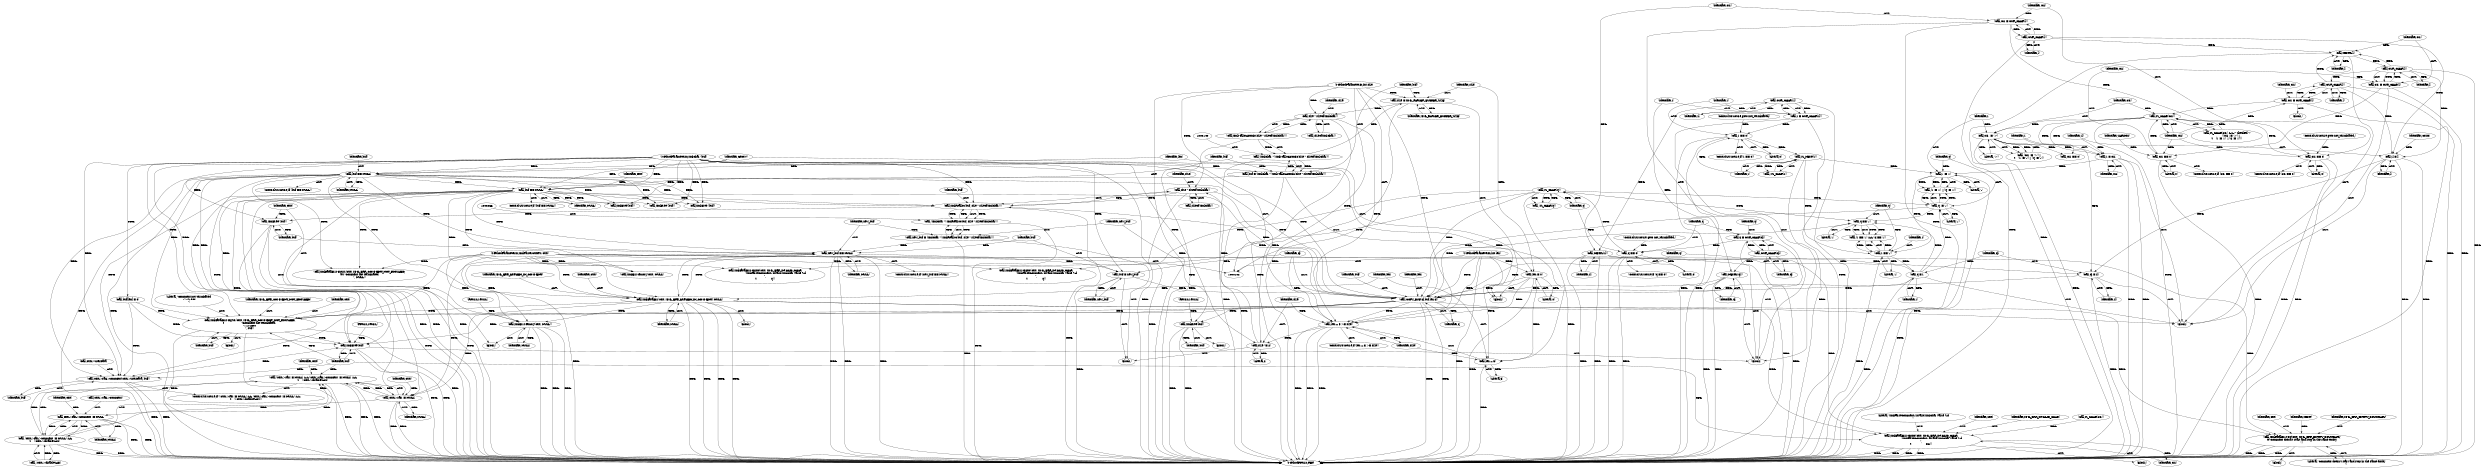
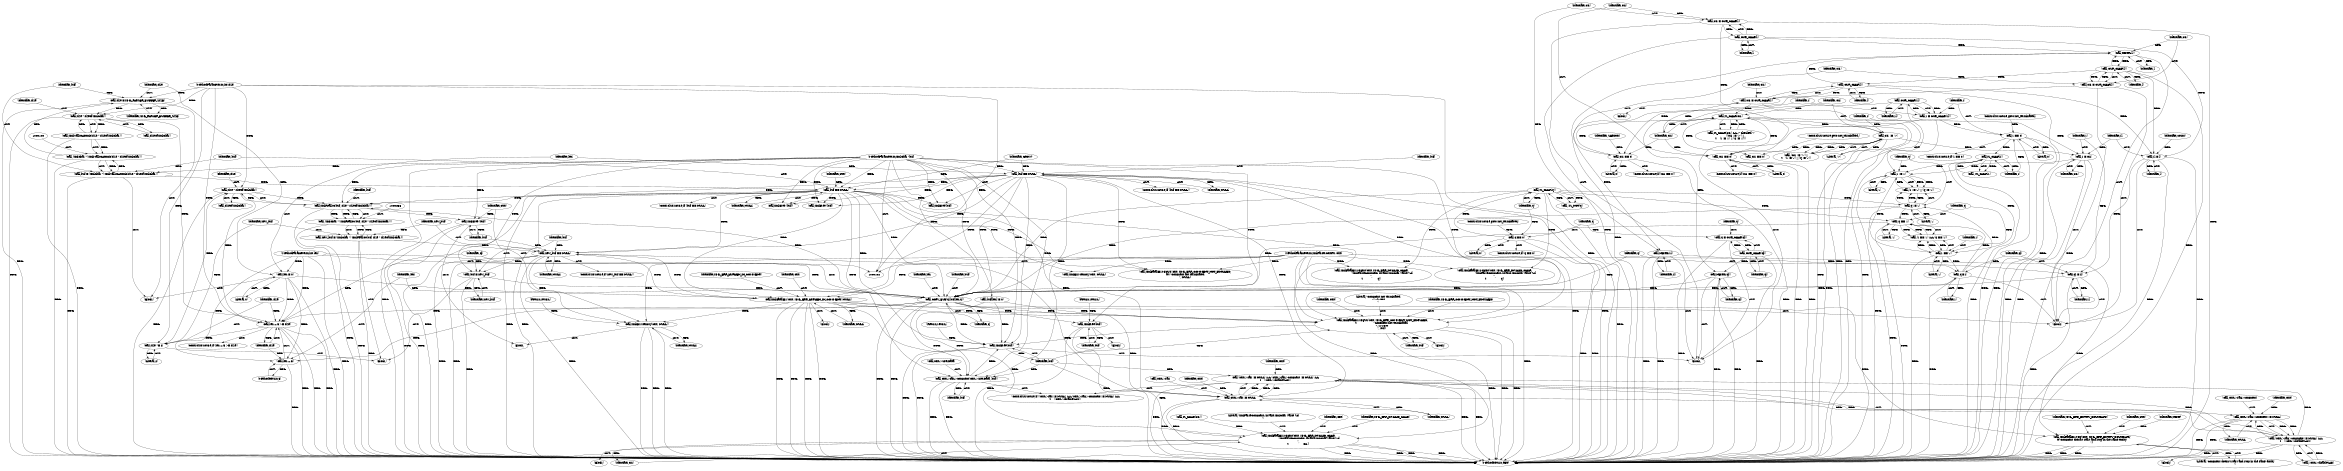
(1806, 157) -> (1992, 157)
(1219, 164) -> (608, 308)
(1544, 206) -> (1572, 206)
(1690, 248) -> none
none -> (1160, 379)
(1497, 379) -> (269, 379)
none -> (1890, 453)
